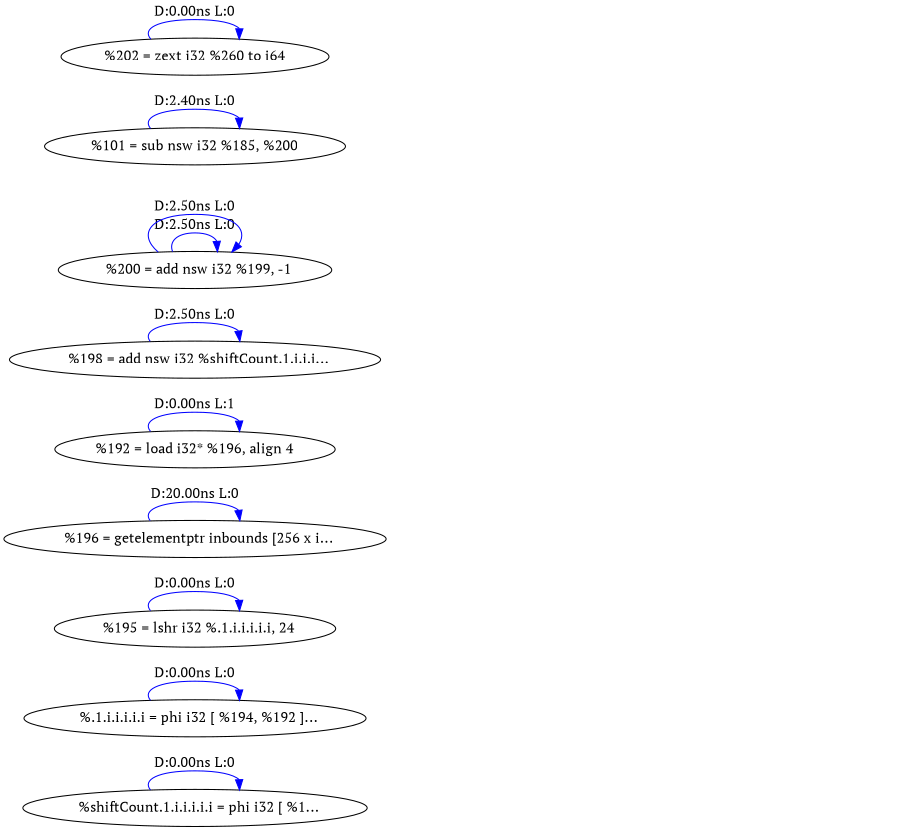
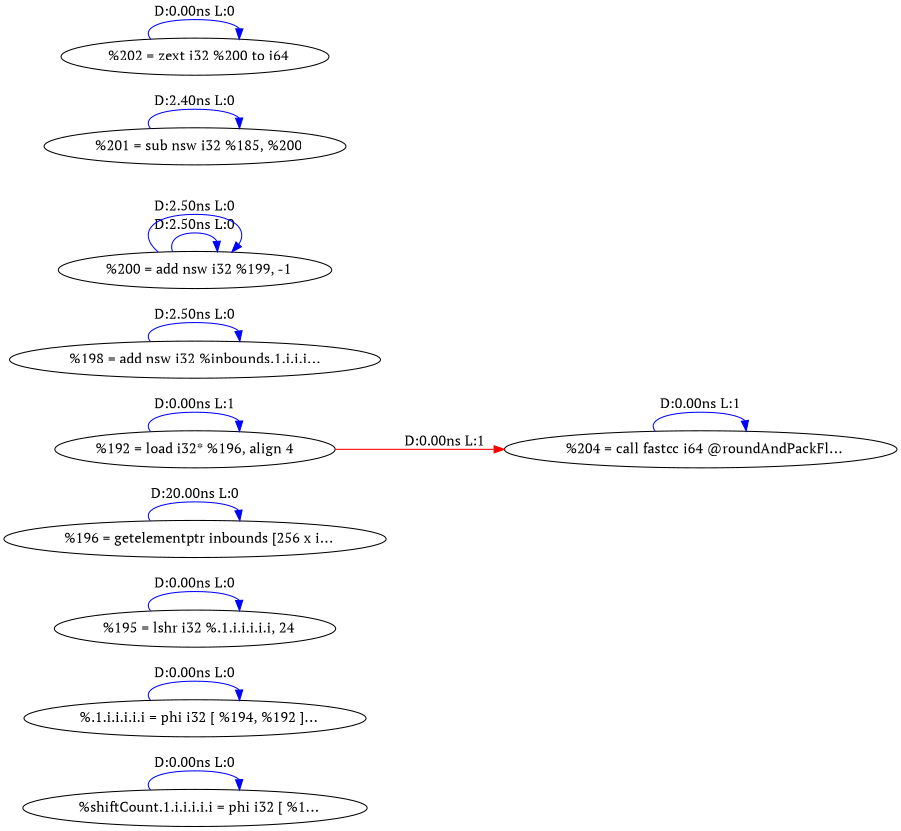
(195, 57) -> (195, 57)
(195, 146) -> (195, 146)
(195, 360) -> (195, 360)
none -> (701, 449)
